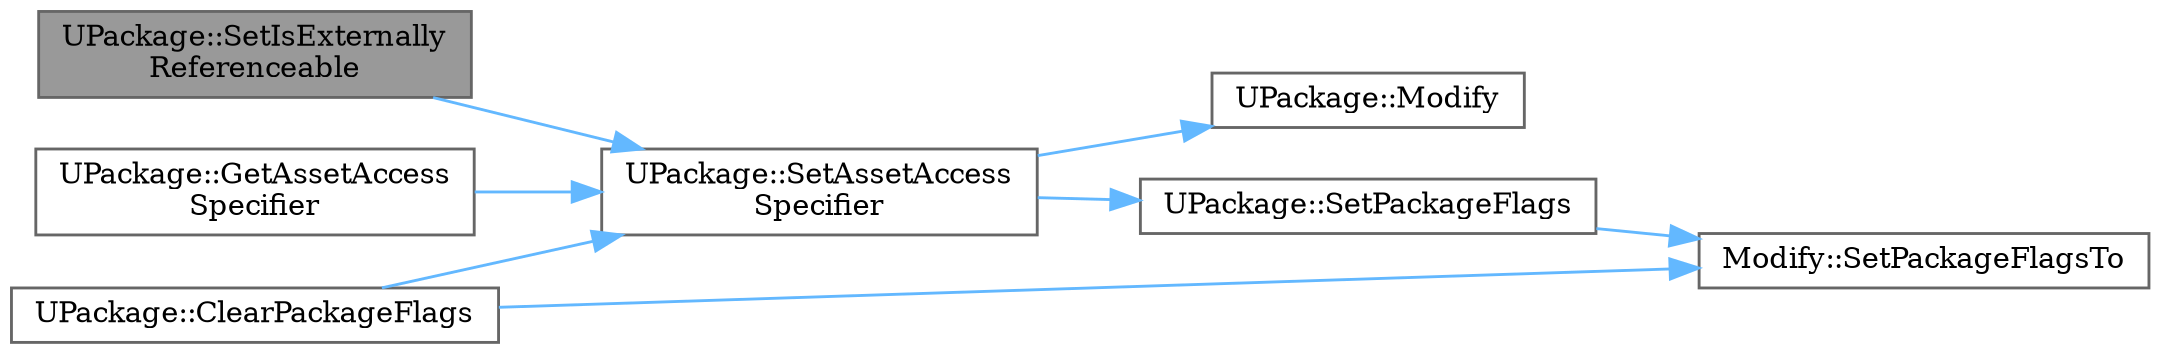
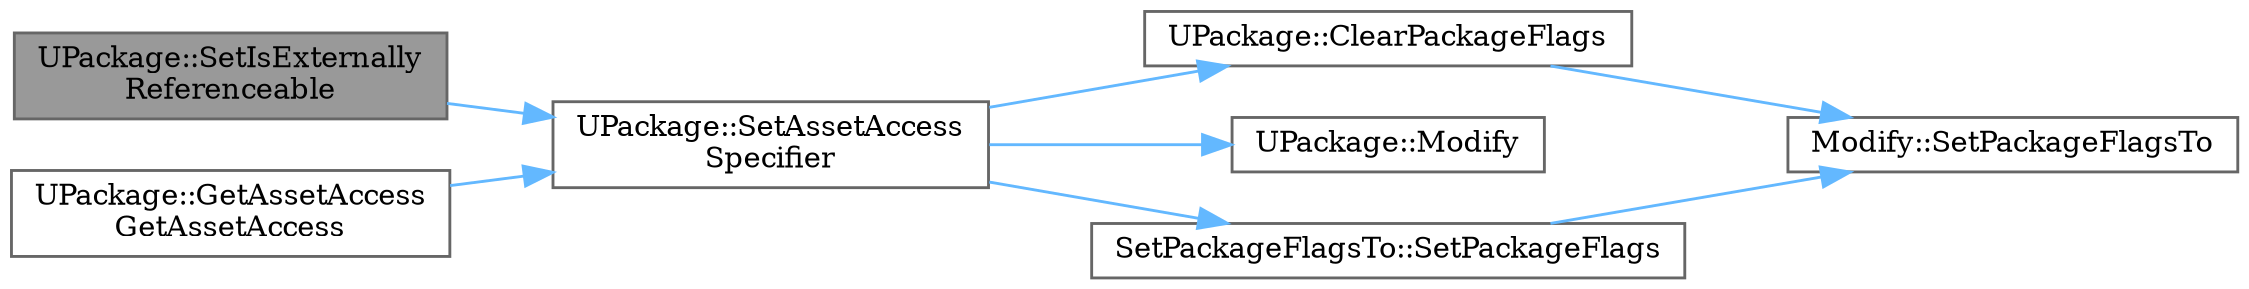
(255, 192) -> (231, 213)
(1368, 206) -> (1388, 251)
(488, 265) -> (1094, 89)
